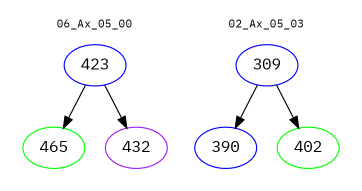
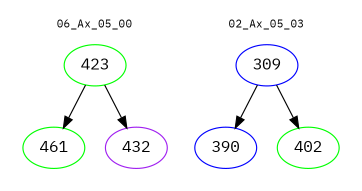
(95, 65) -> (95, 65)
(54, 148) -> (54, 148)
